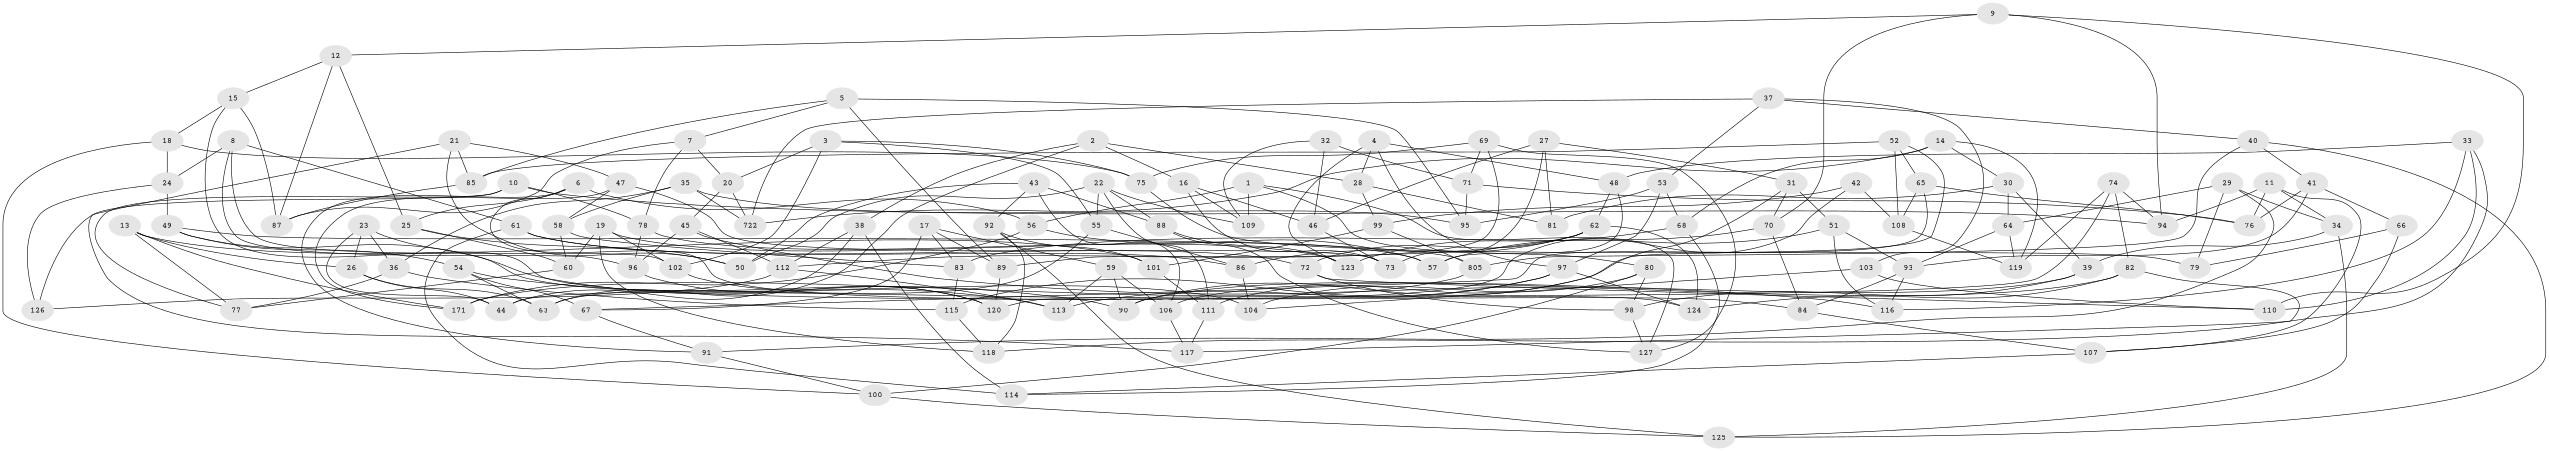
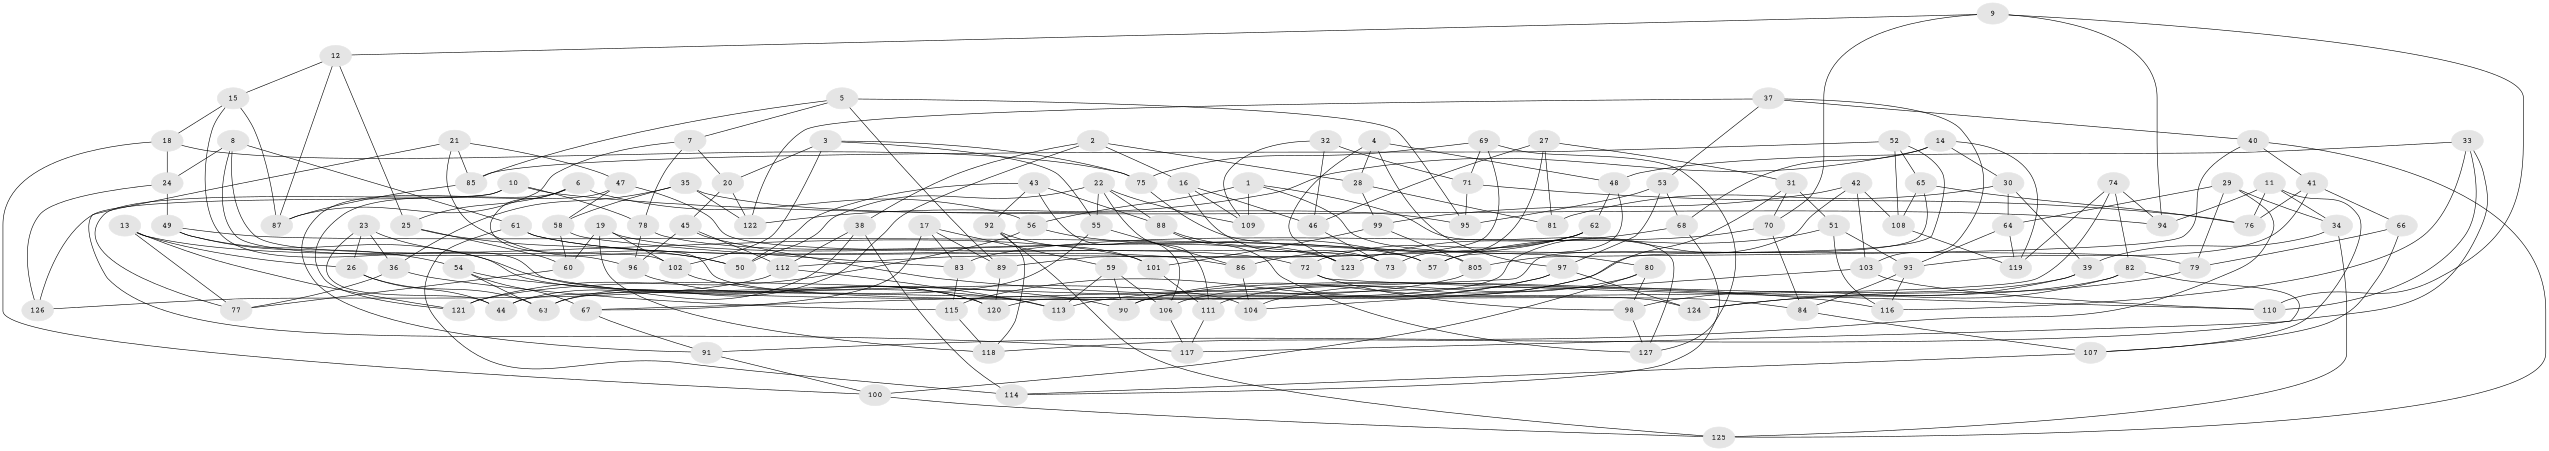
(750, 226) -> (750, 226)
none -> (1861, 226)
(1656, 235) -> (1945, 293)
(459, 310) -> (459, 310)
